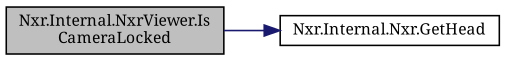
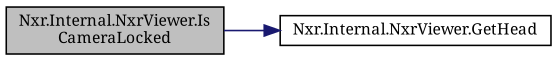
(390, 31) -> (416, 31)
